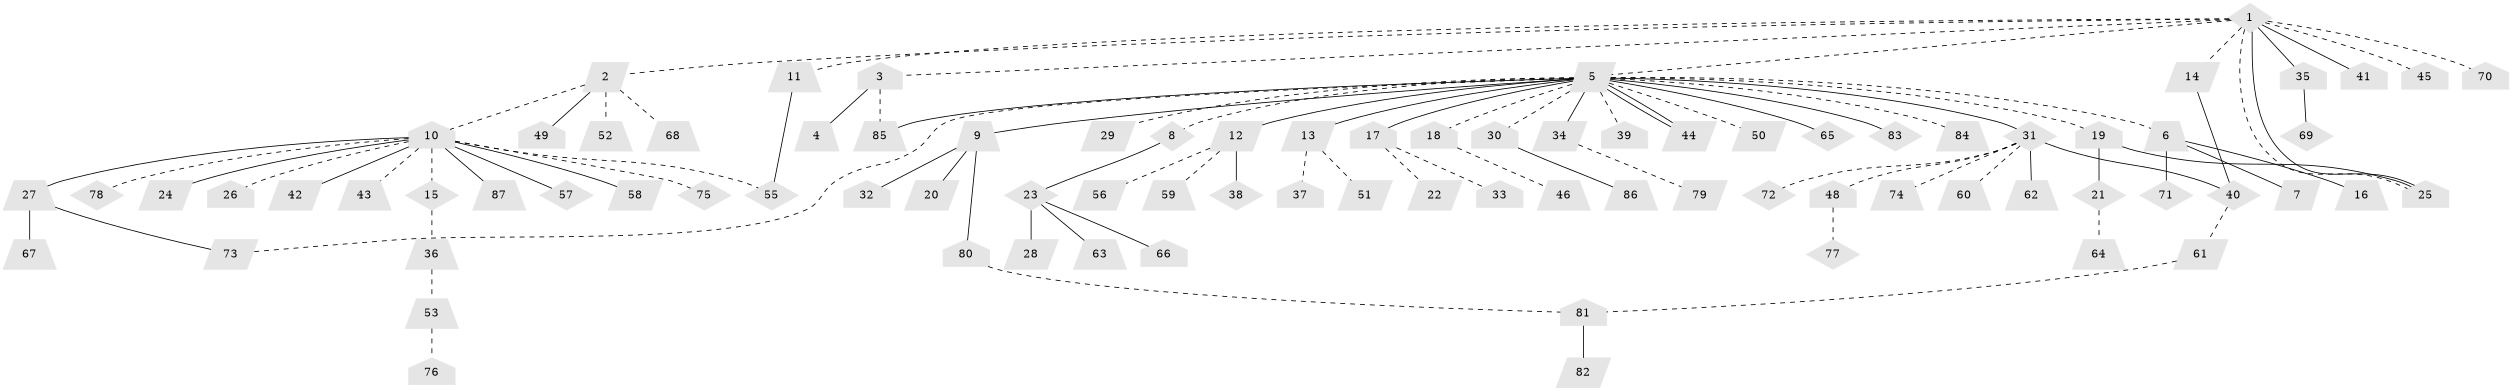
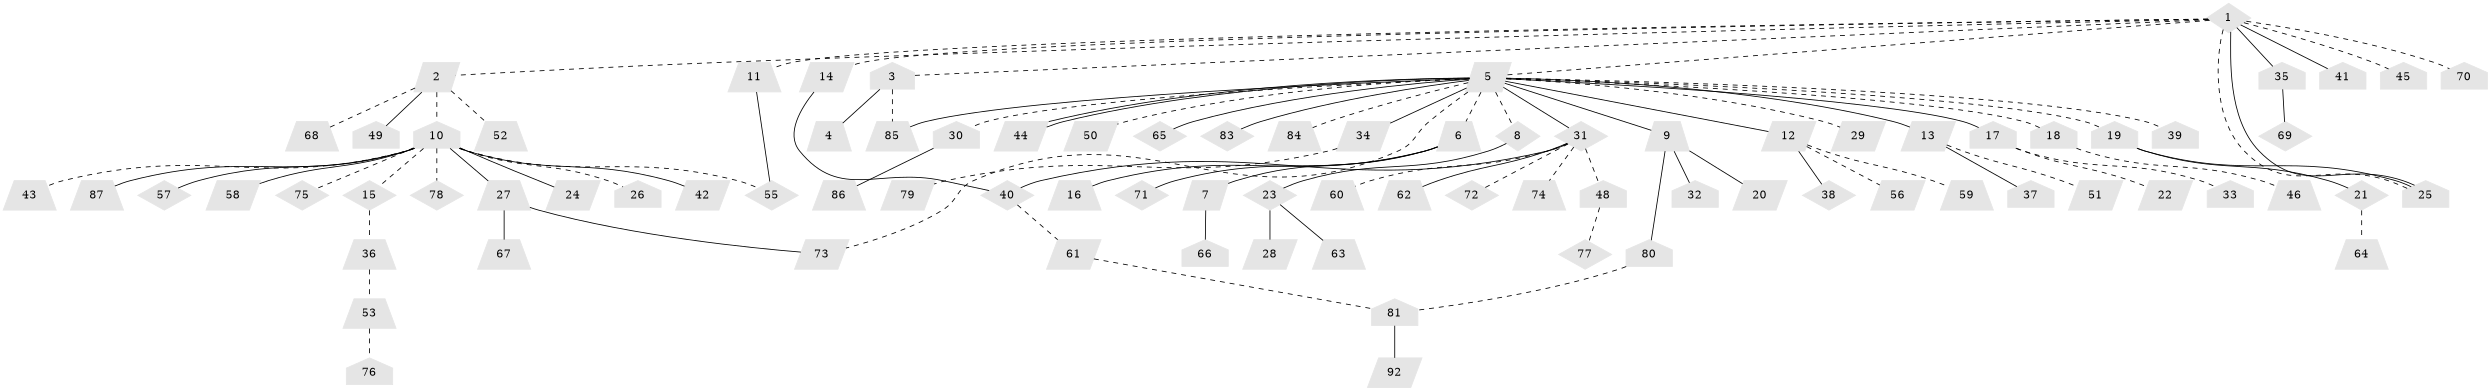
(1304, 166) -> (1981, 167)
(1097, 224) -> (1206, 225)
(1584, 373) -> (1395, 373)
